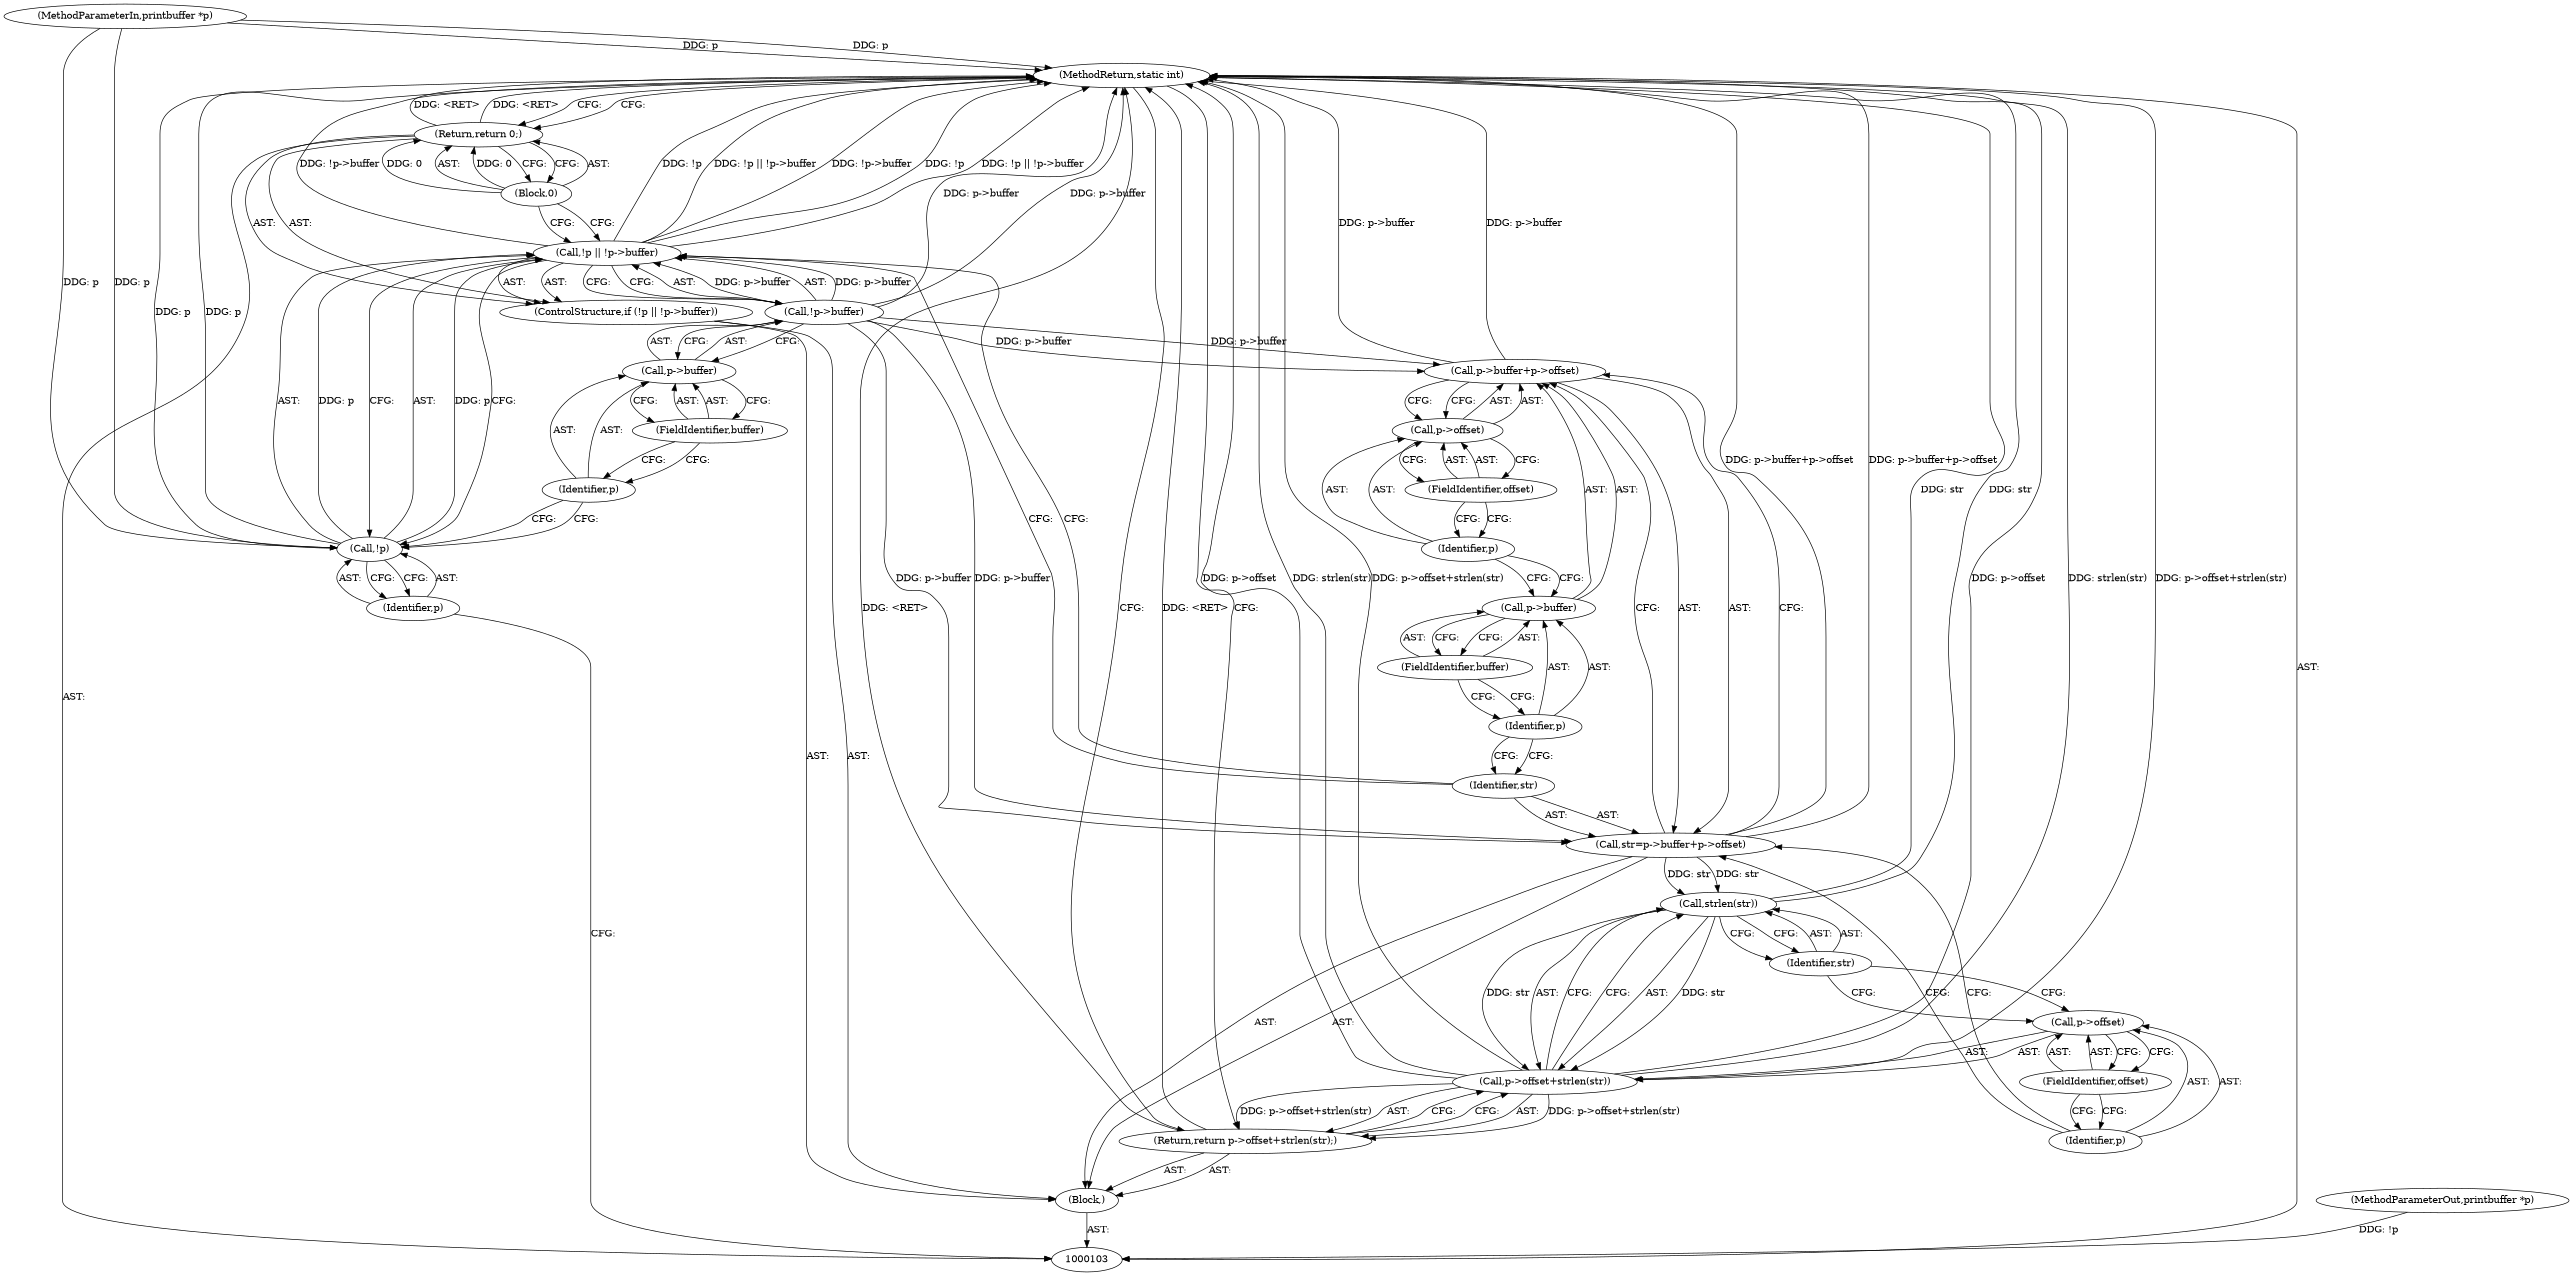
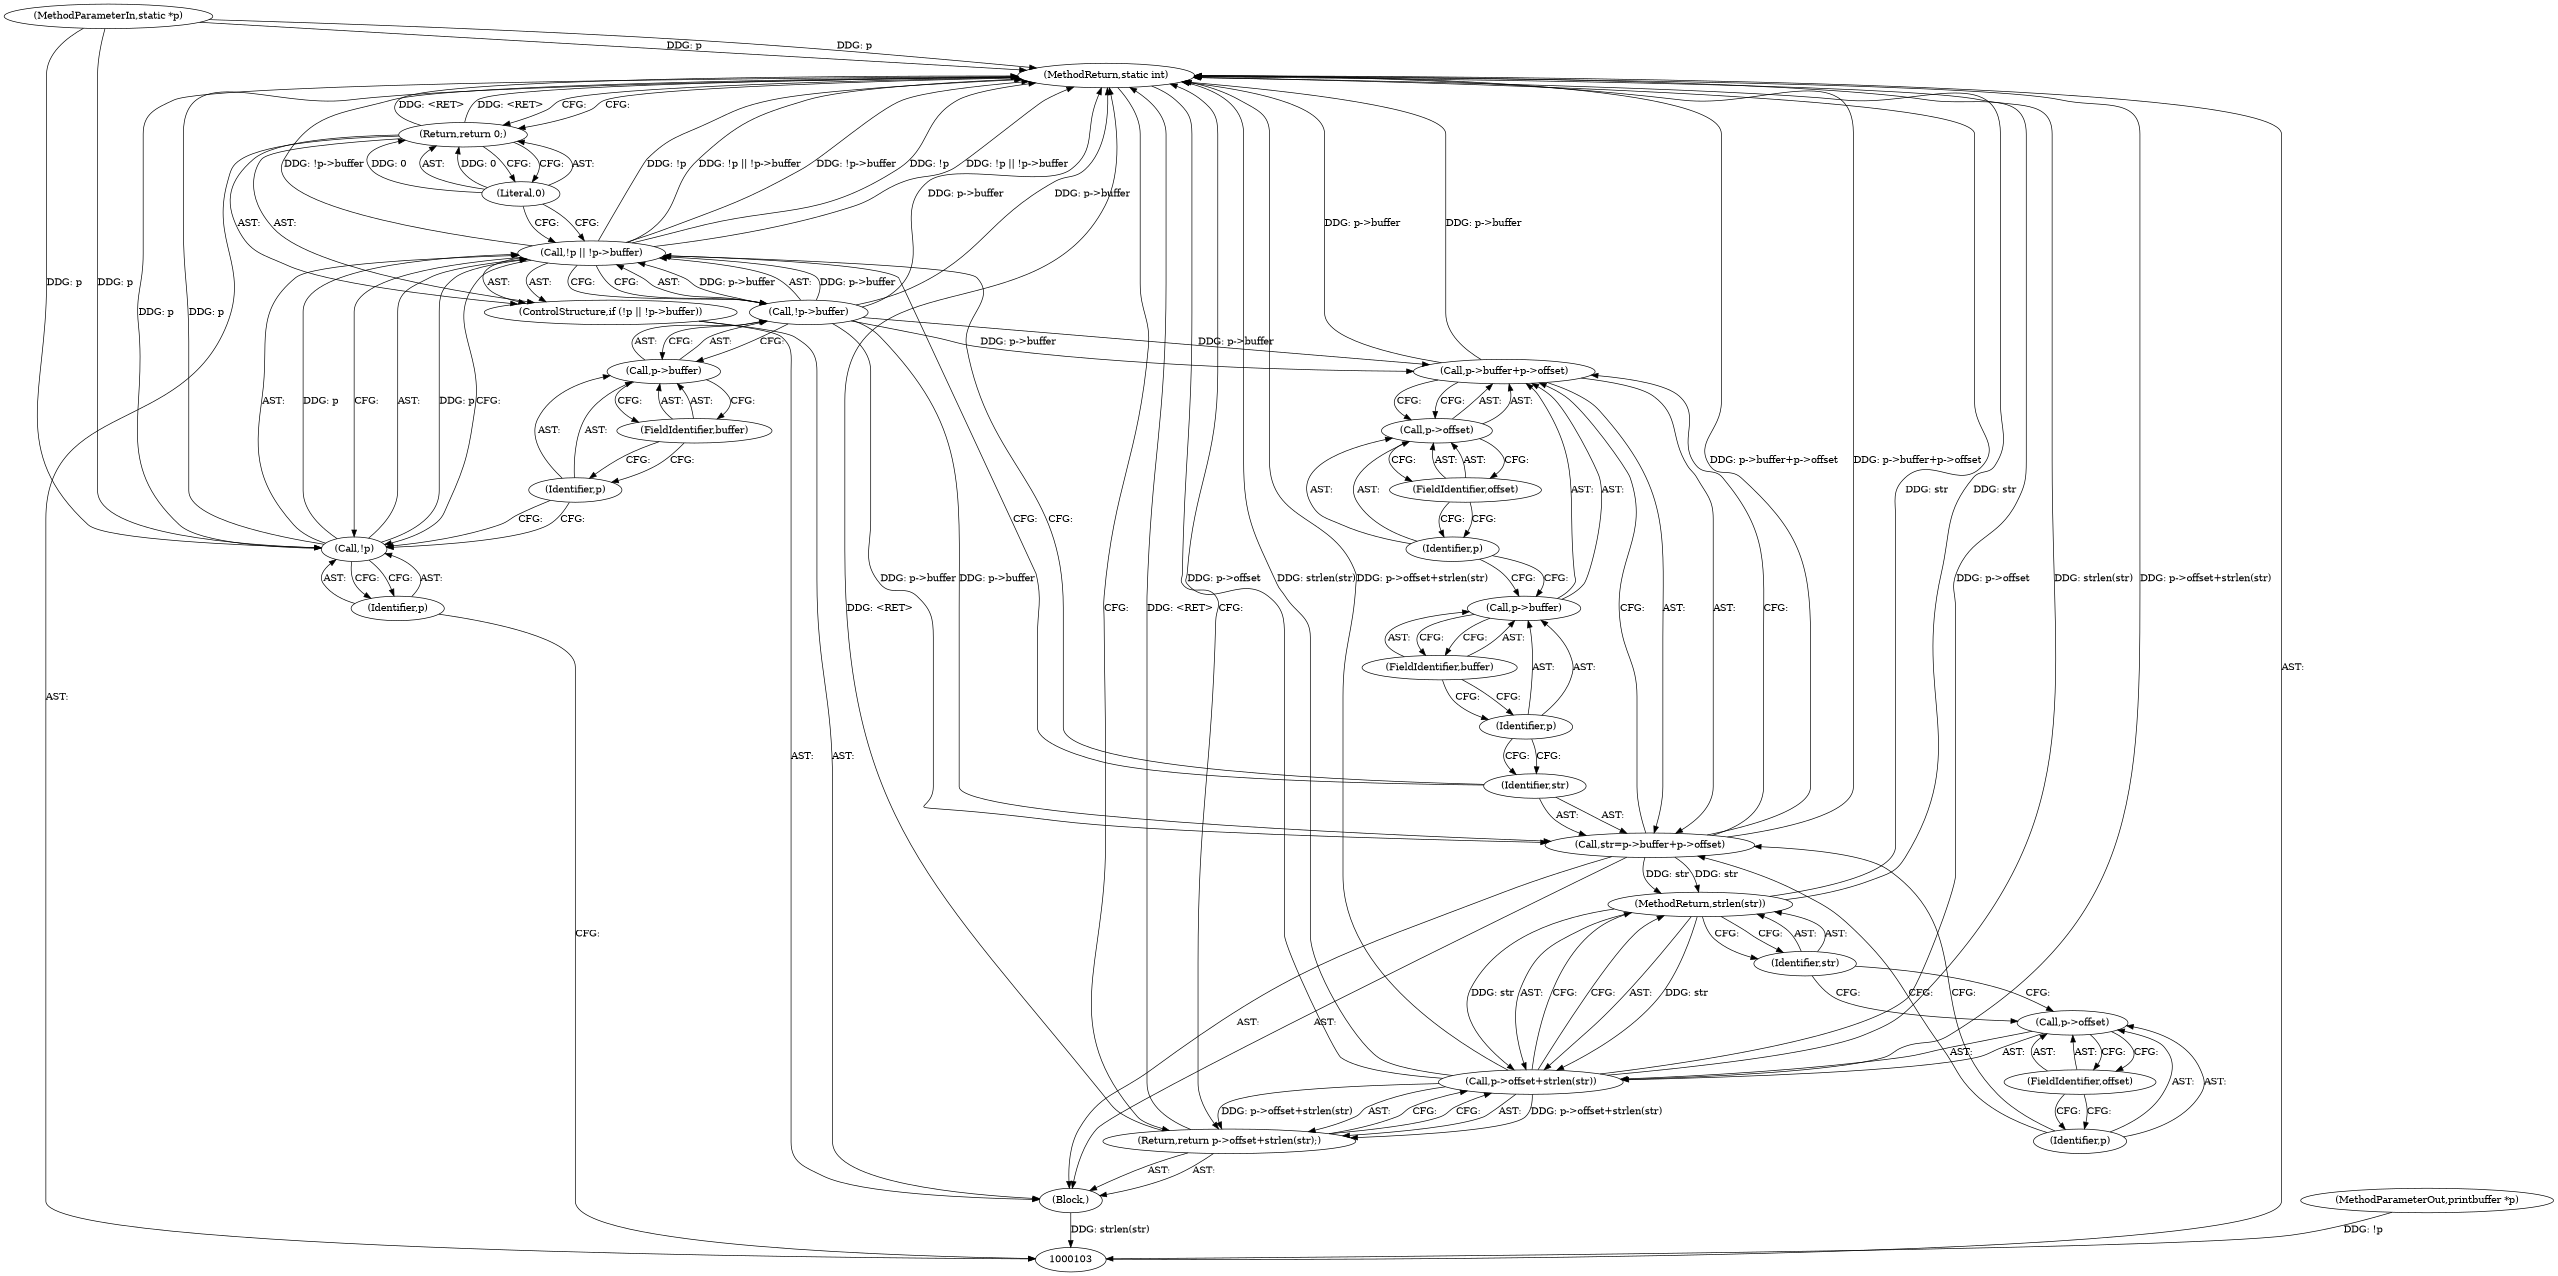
(125, 16) -> (108, 16)
(536, 194) -> (521, 194)
(2297, 708) -> (2281, 715)
(1718, 904) -> (1700, 904)
(1100, 1230) -> (1110, 1230)
